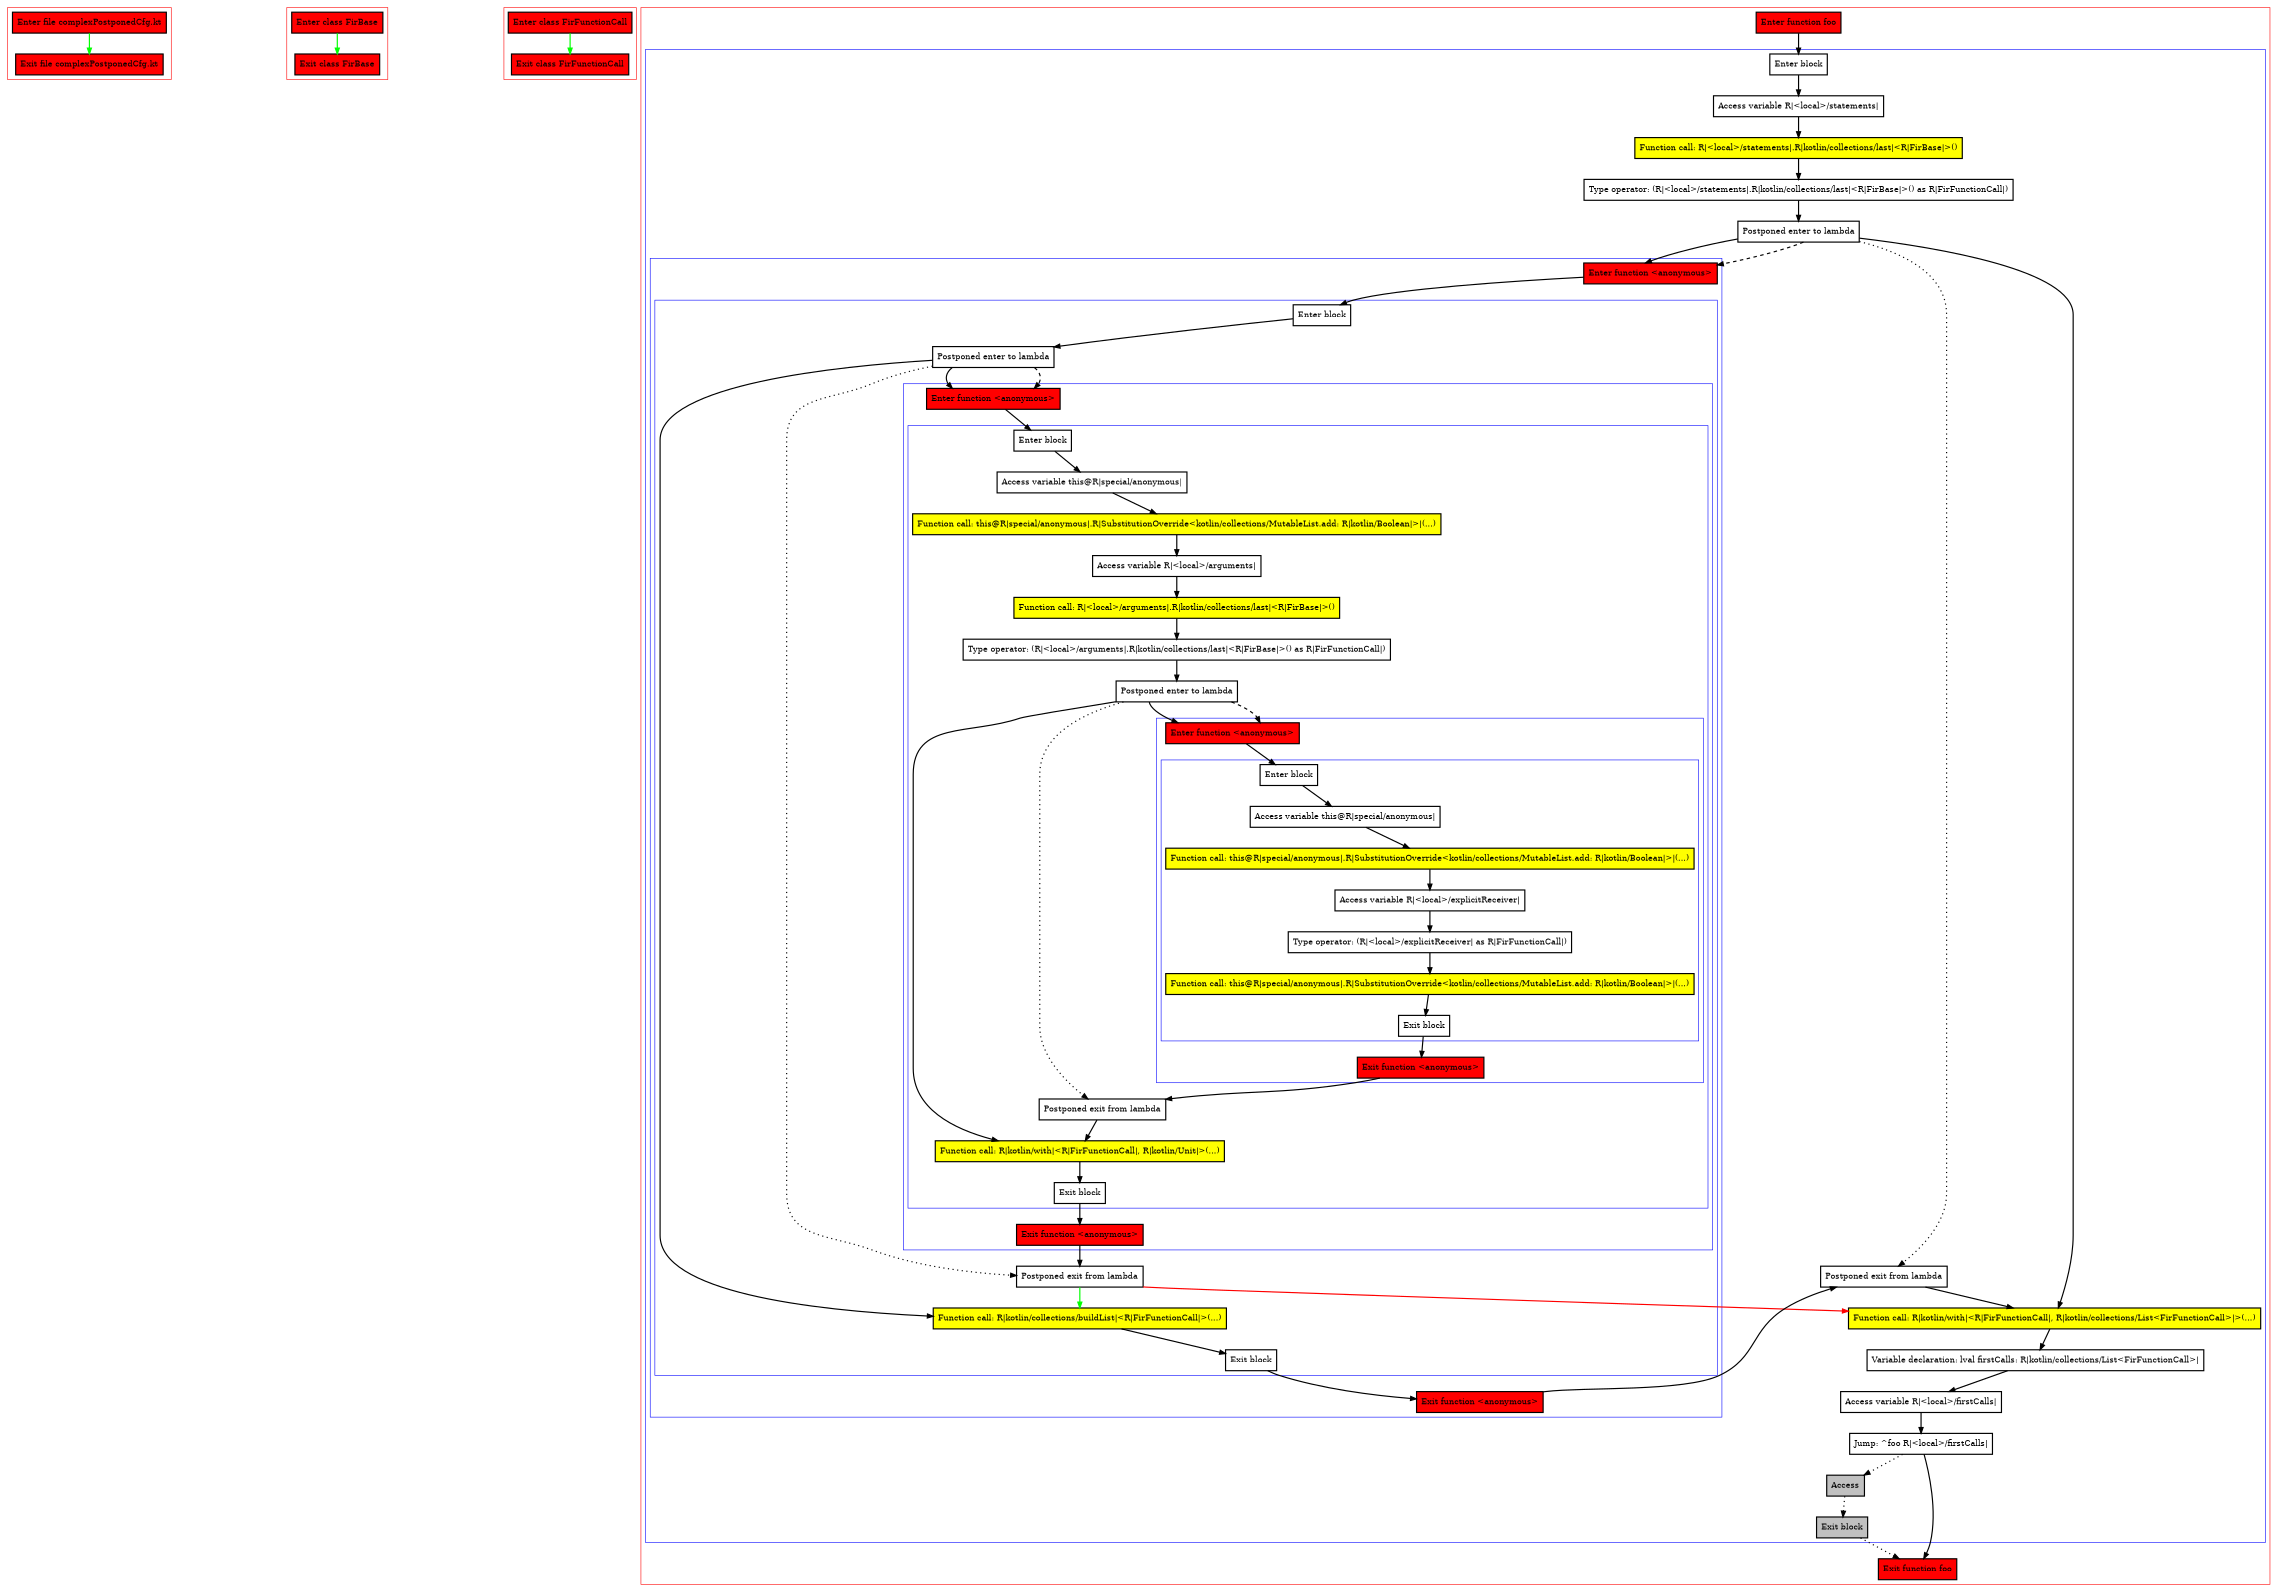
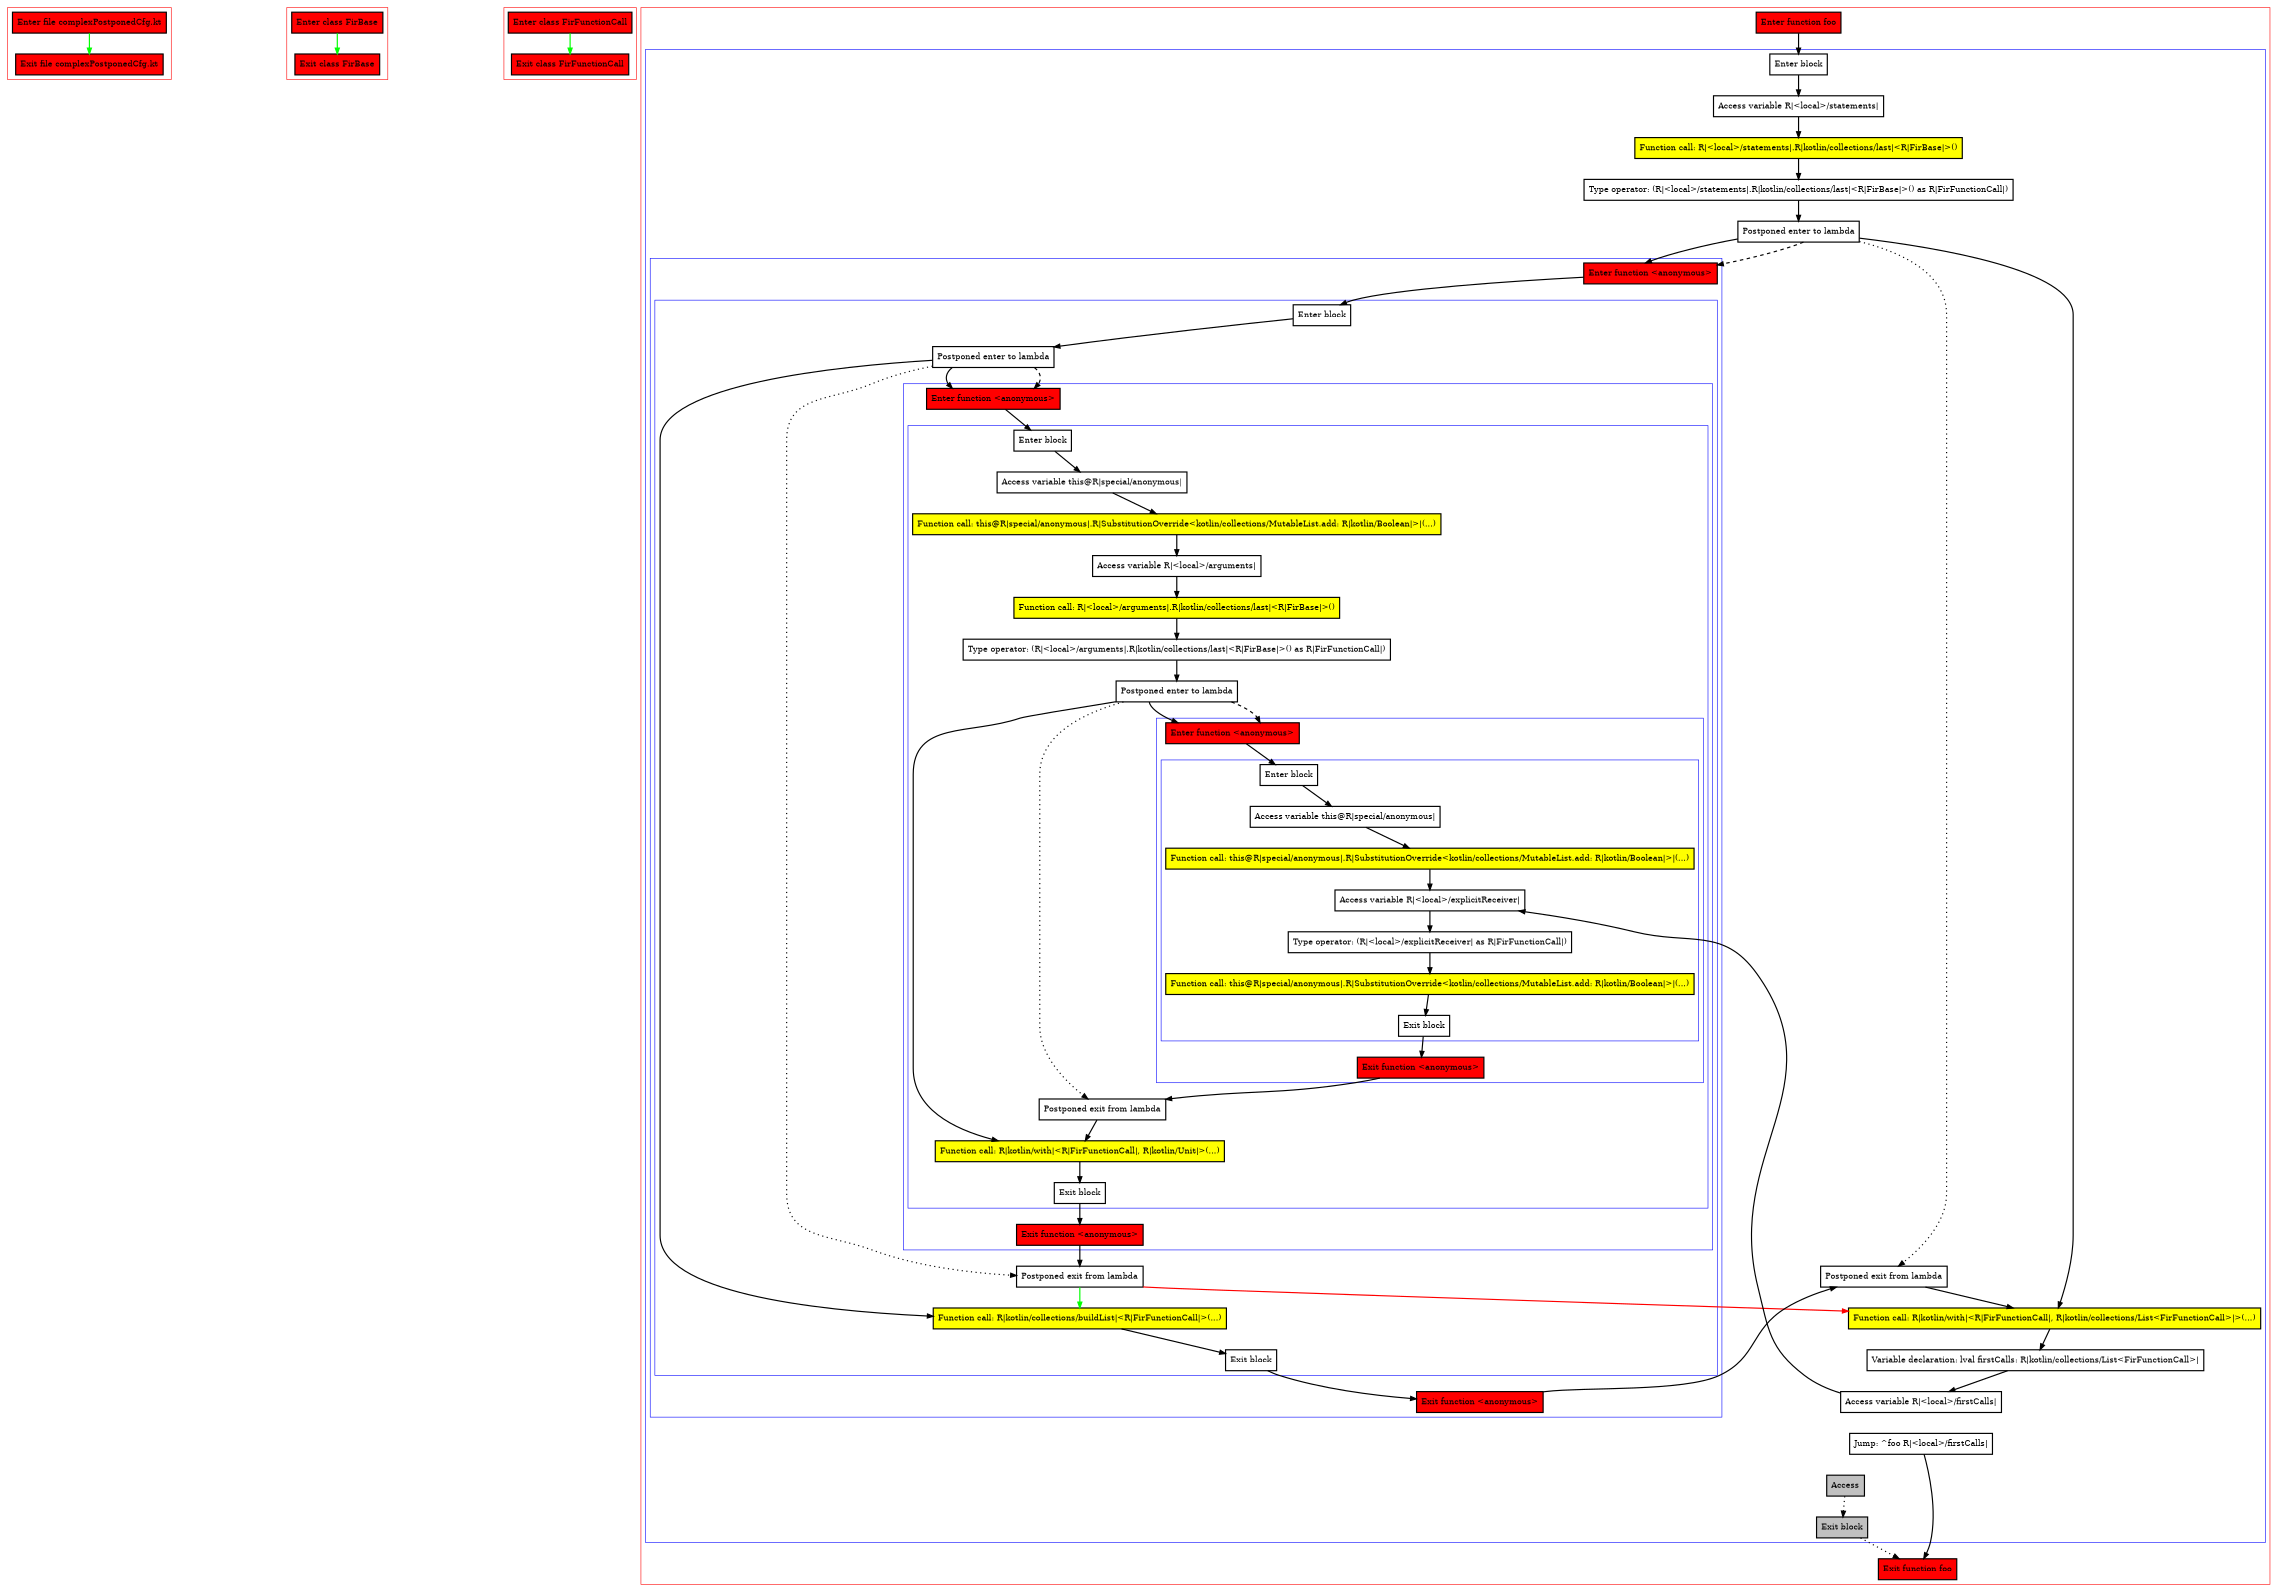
(1921, 1420) -> (1785, 1078)
(1886, 1463) -> none
